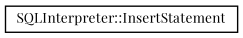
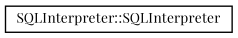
(122, 19) -> (119, 19)
